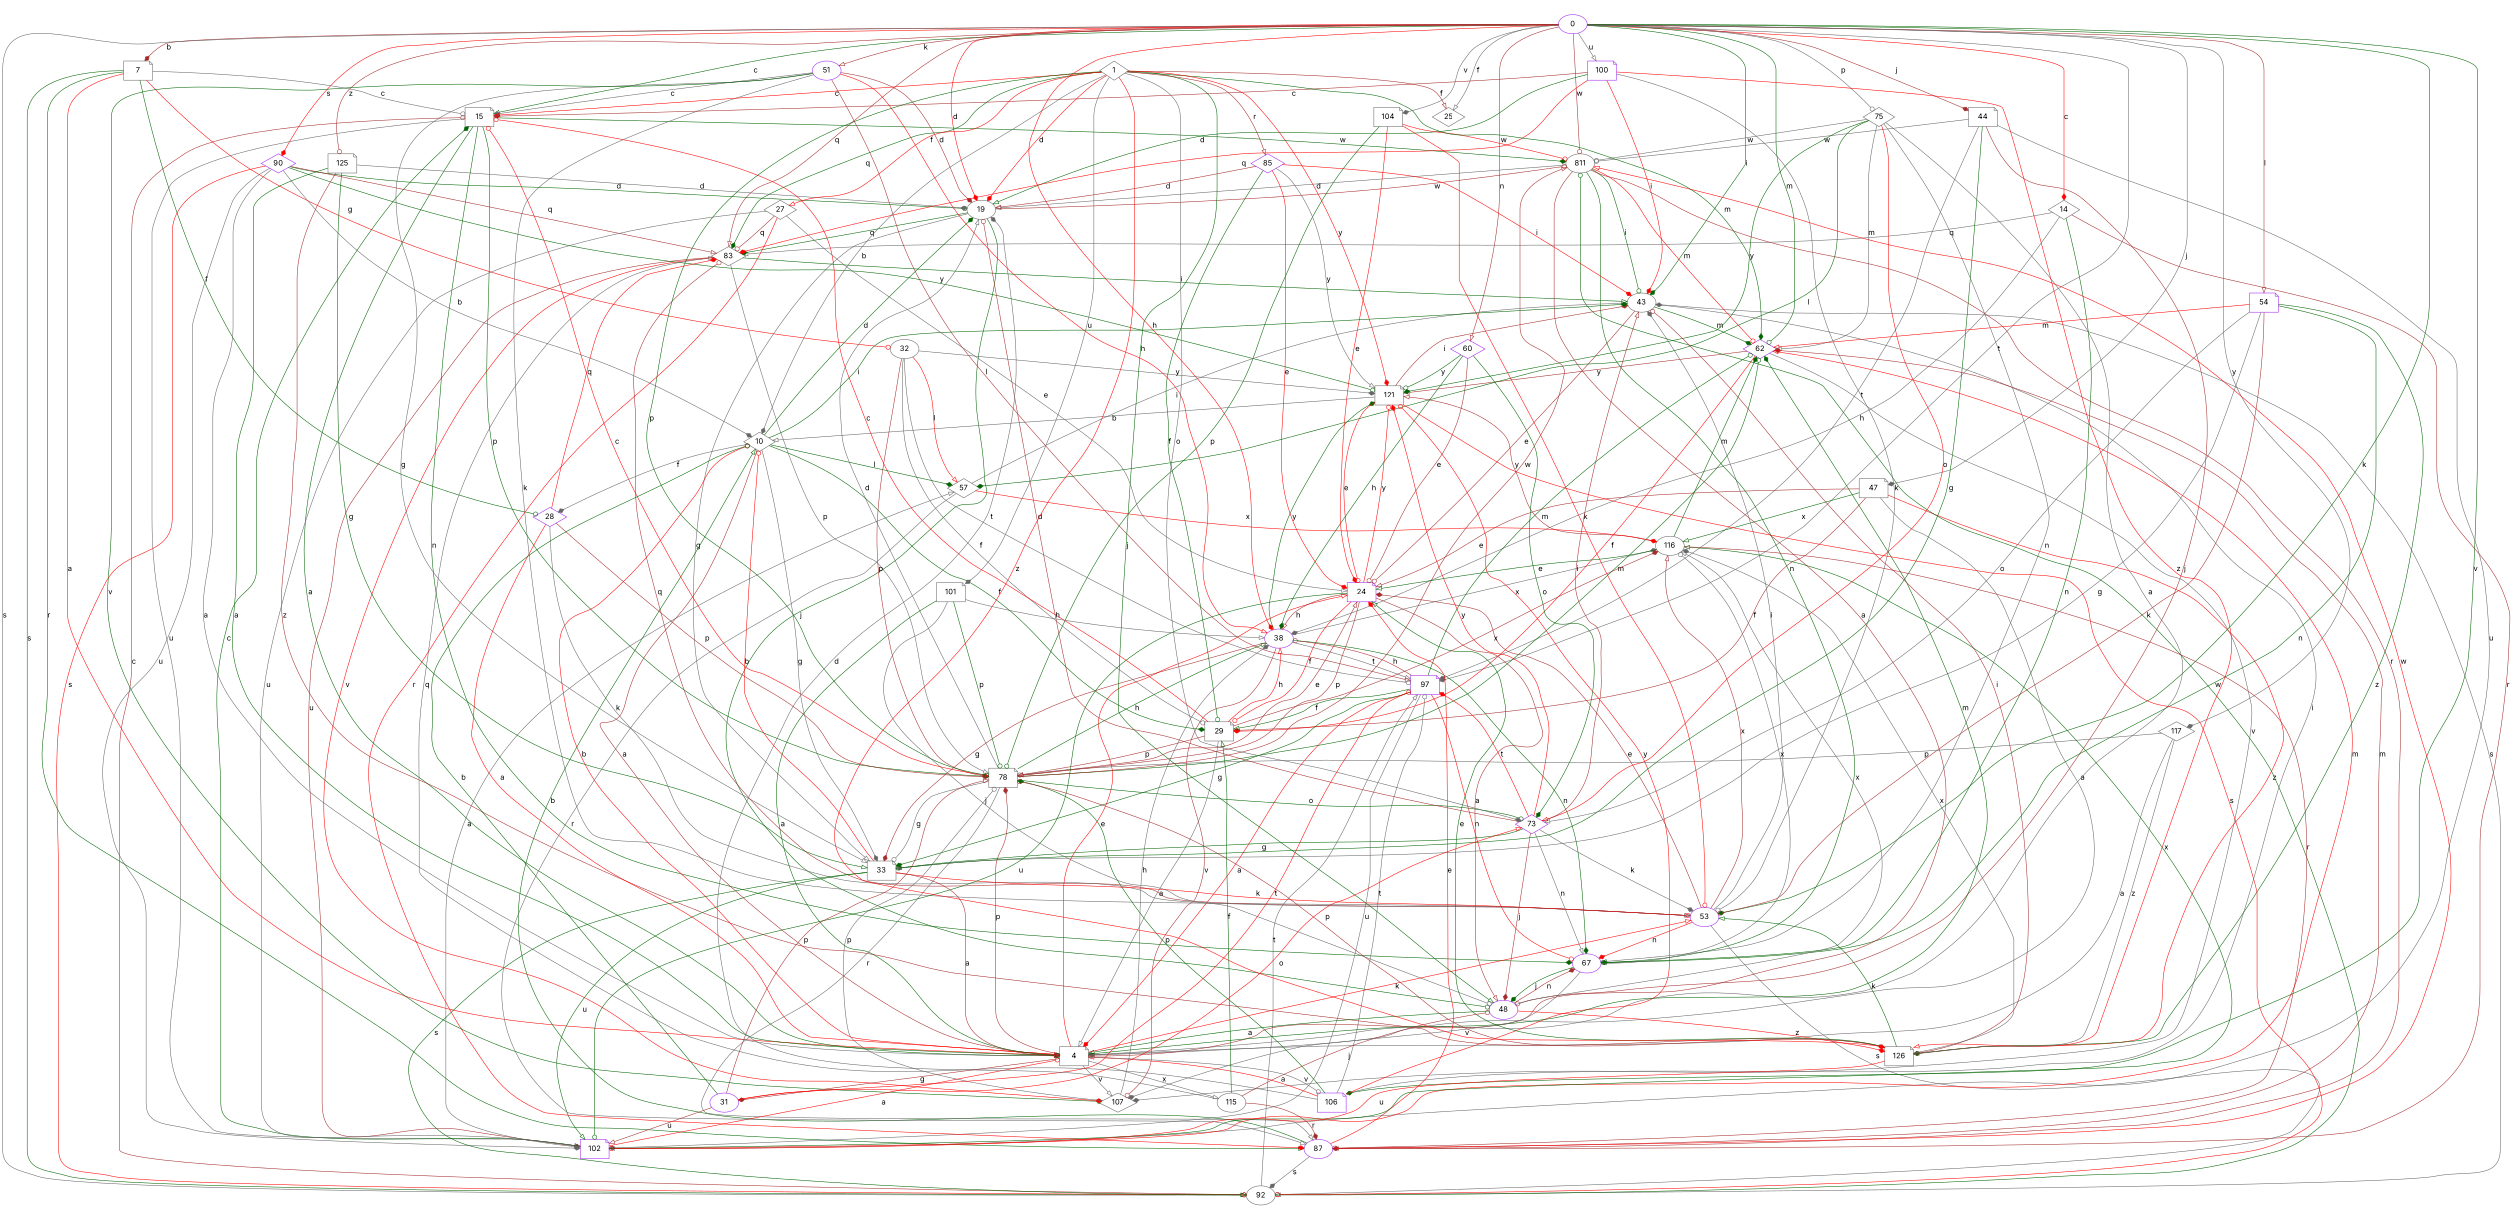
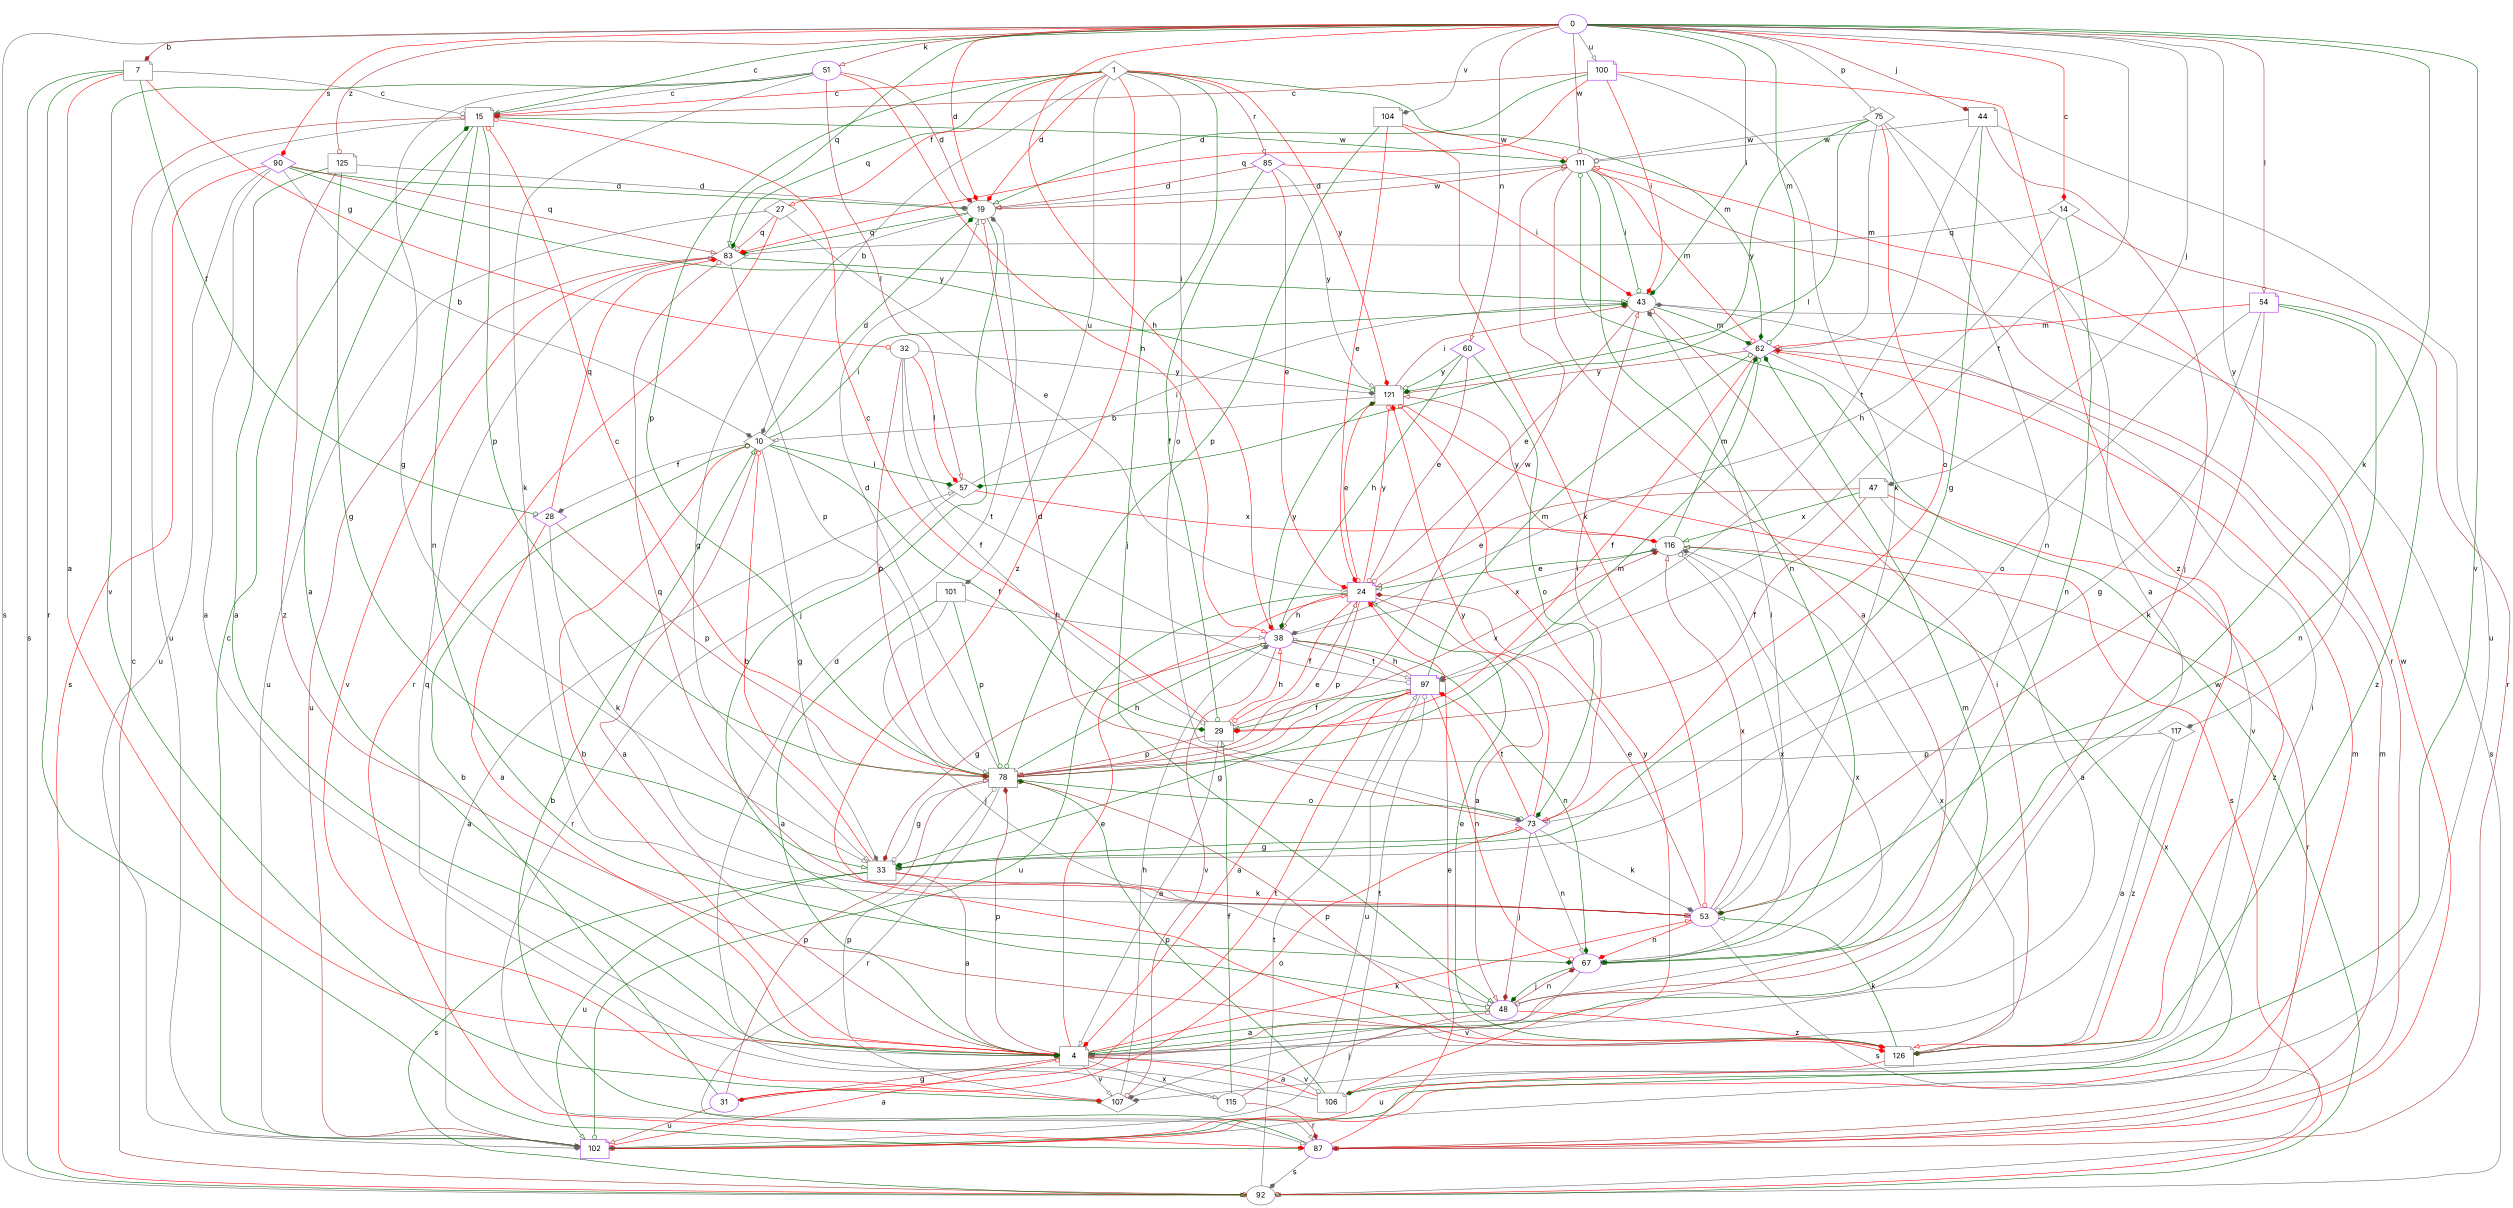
(967, 43) -> (967, 43)
(1449, 117) -> none
(1580, 163) -> (1580, 163)
(934, 417) -> (934, 417)
(1051, 452) -> (881, 285)
(791, 870) -> (791, 870)
(1332, 1103) -> (1332, 1103)
